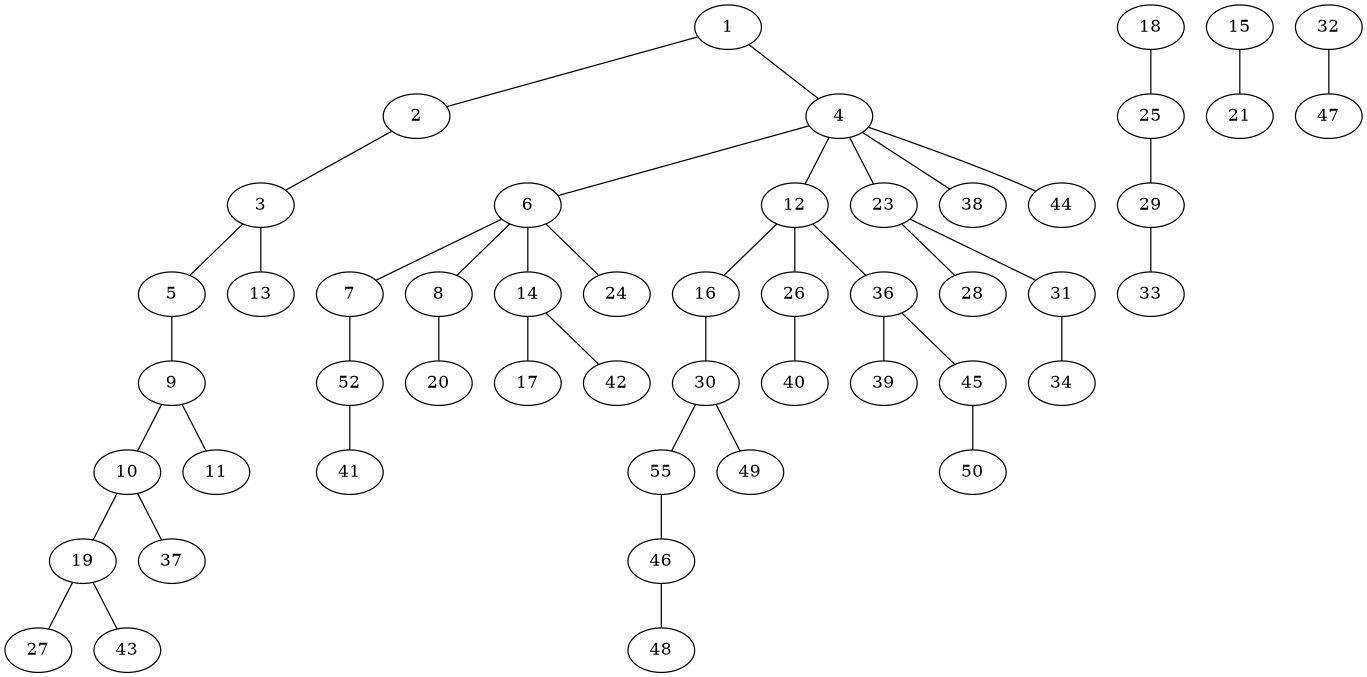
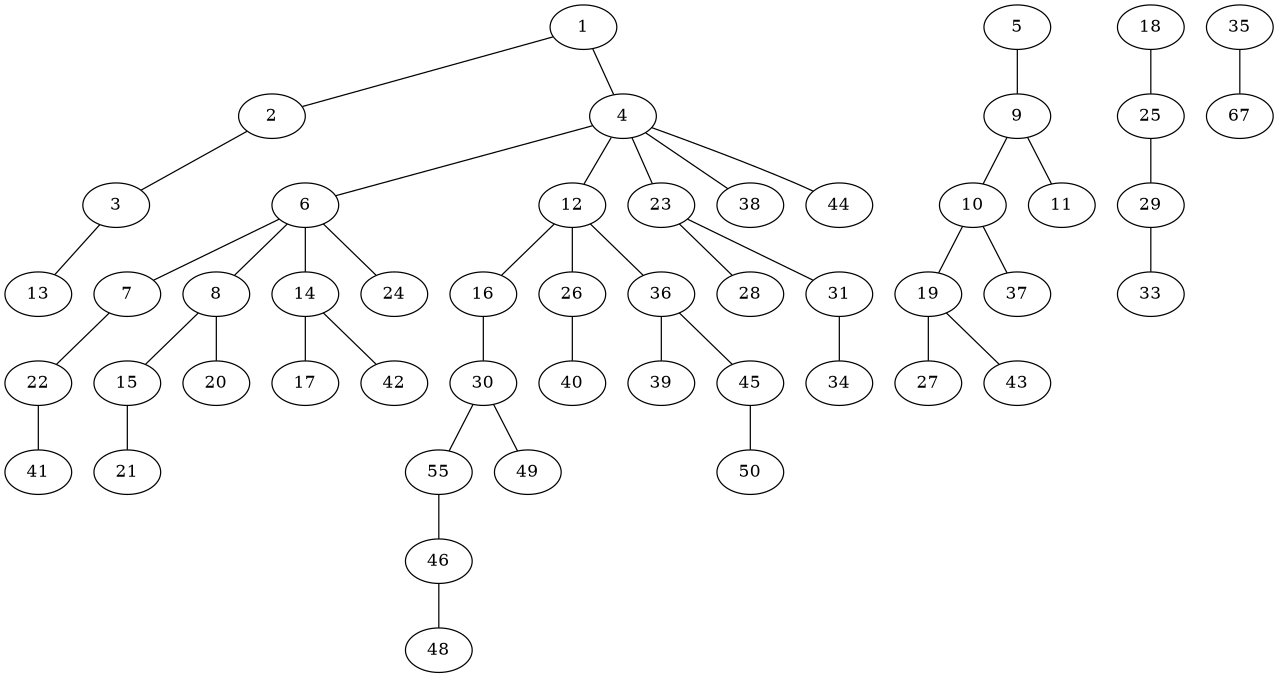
(1329, 27) -> (1240, 27)
(1329, 116) -> (1240, 116)
(216, 250) -> none
none -> (172, 339)
(350, 383) -> (38, 383)
